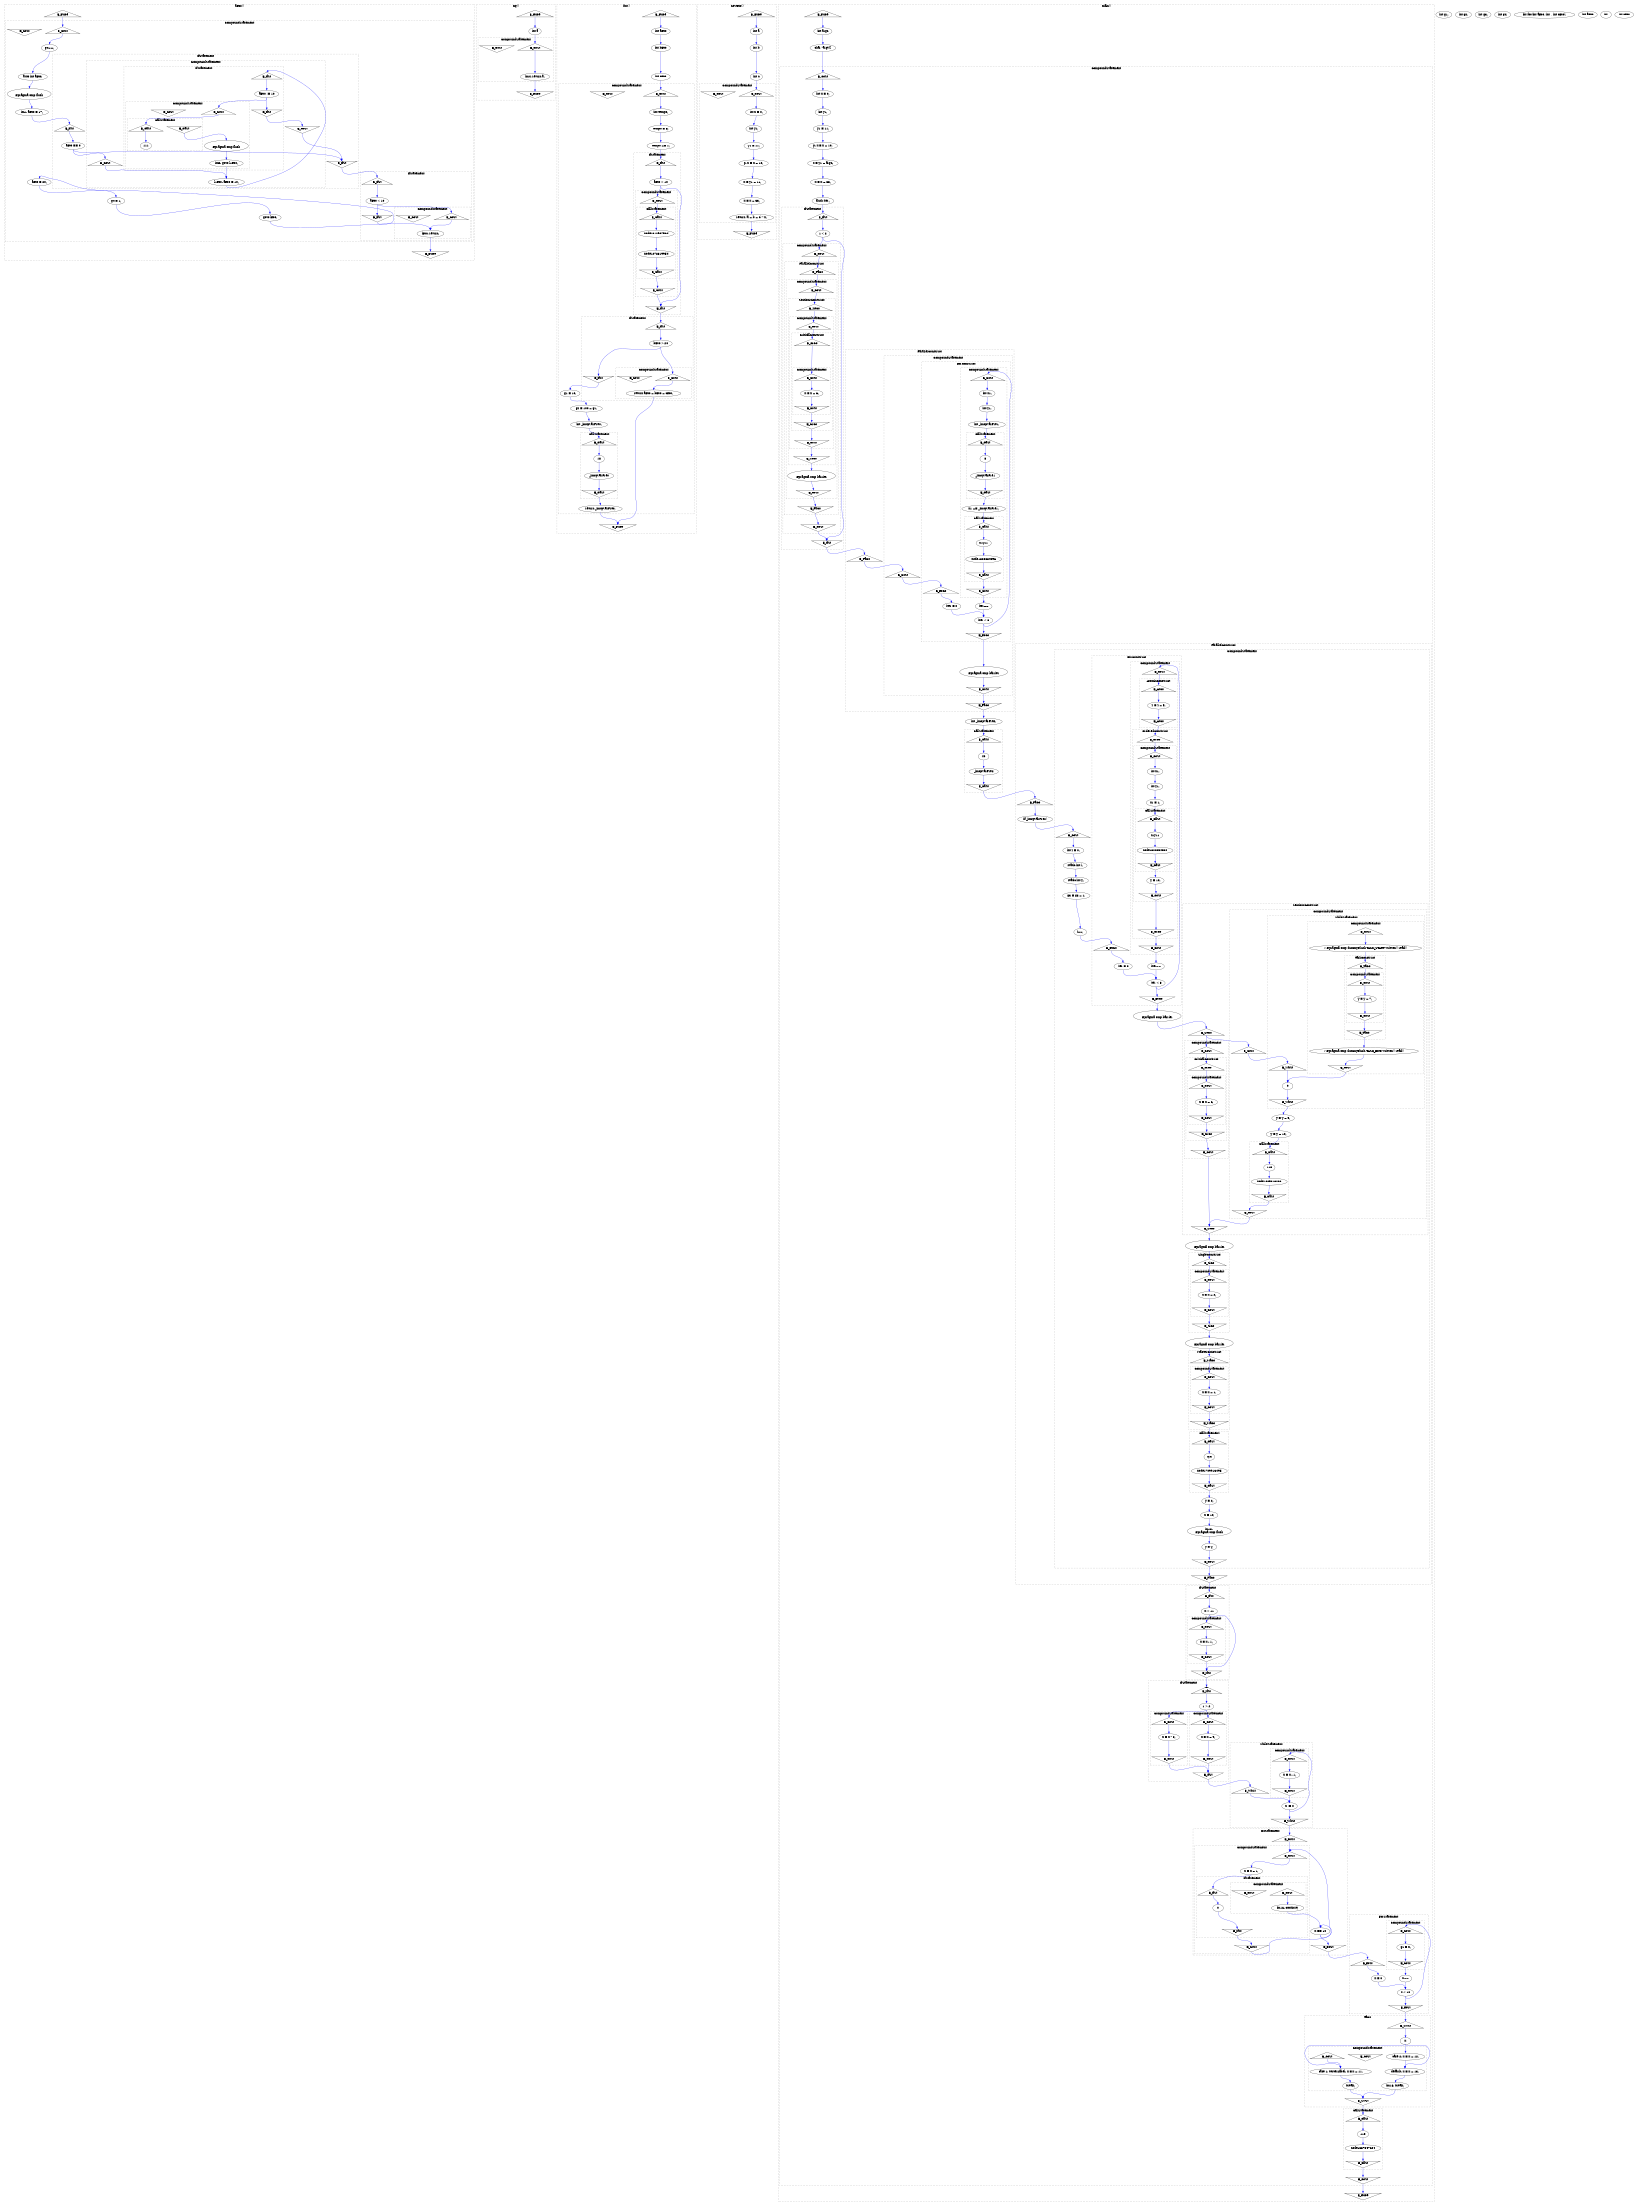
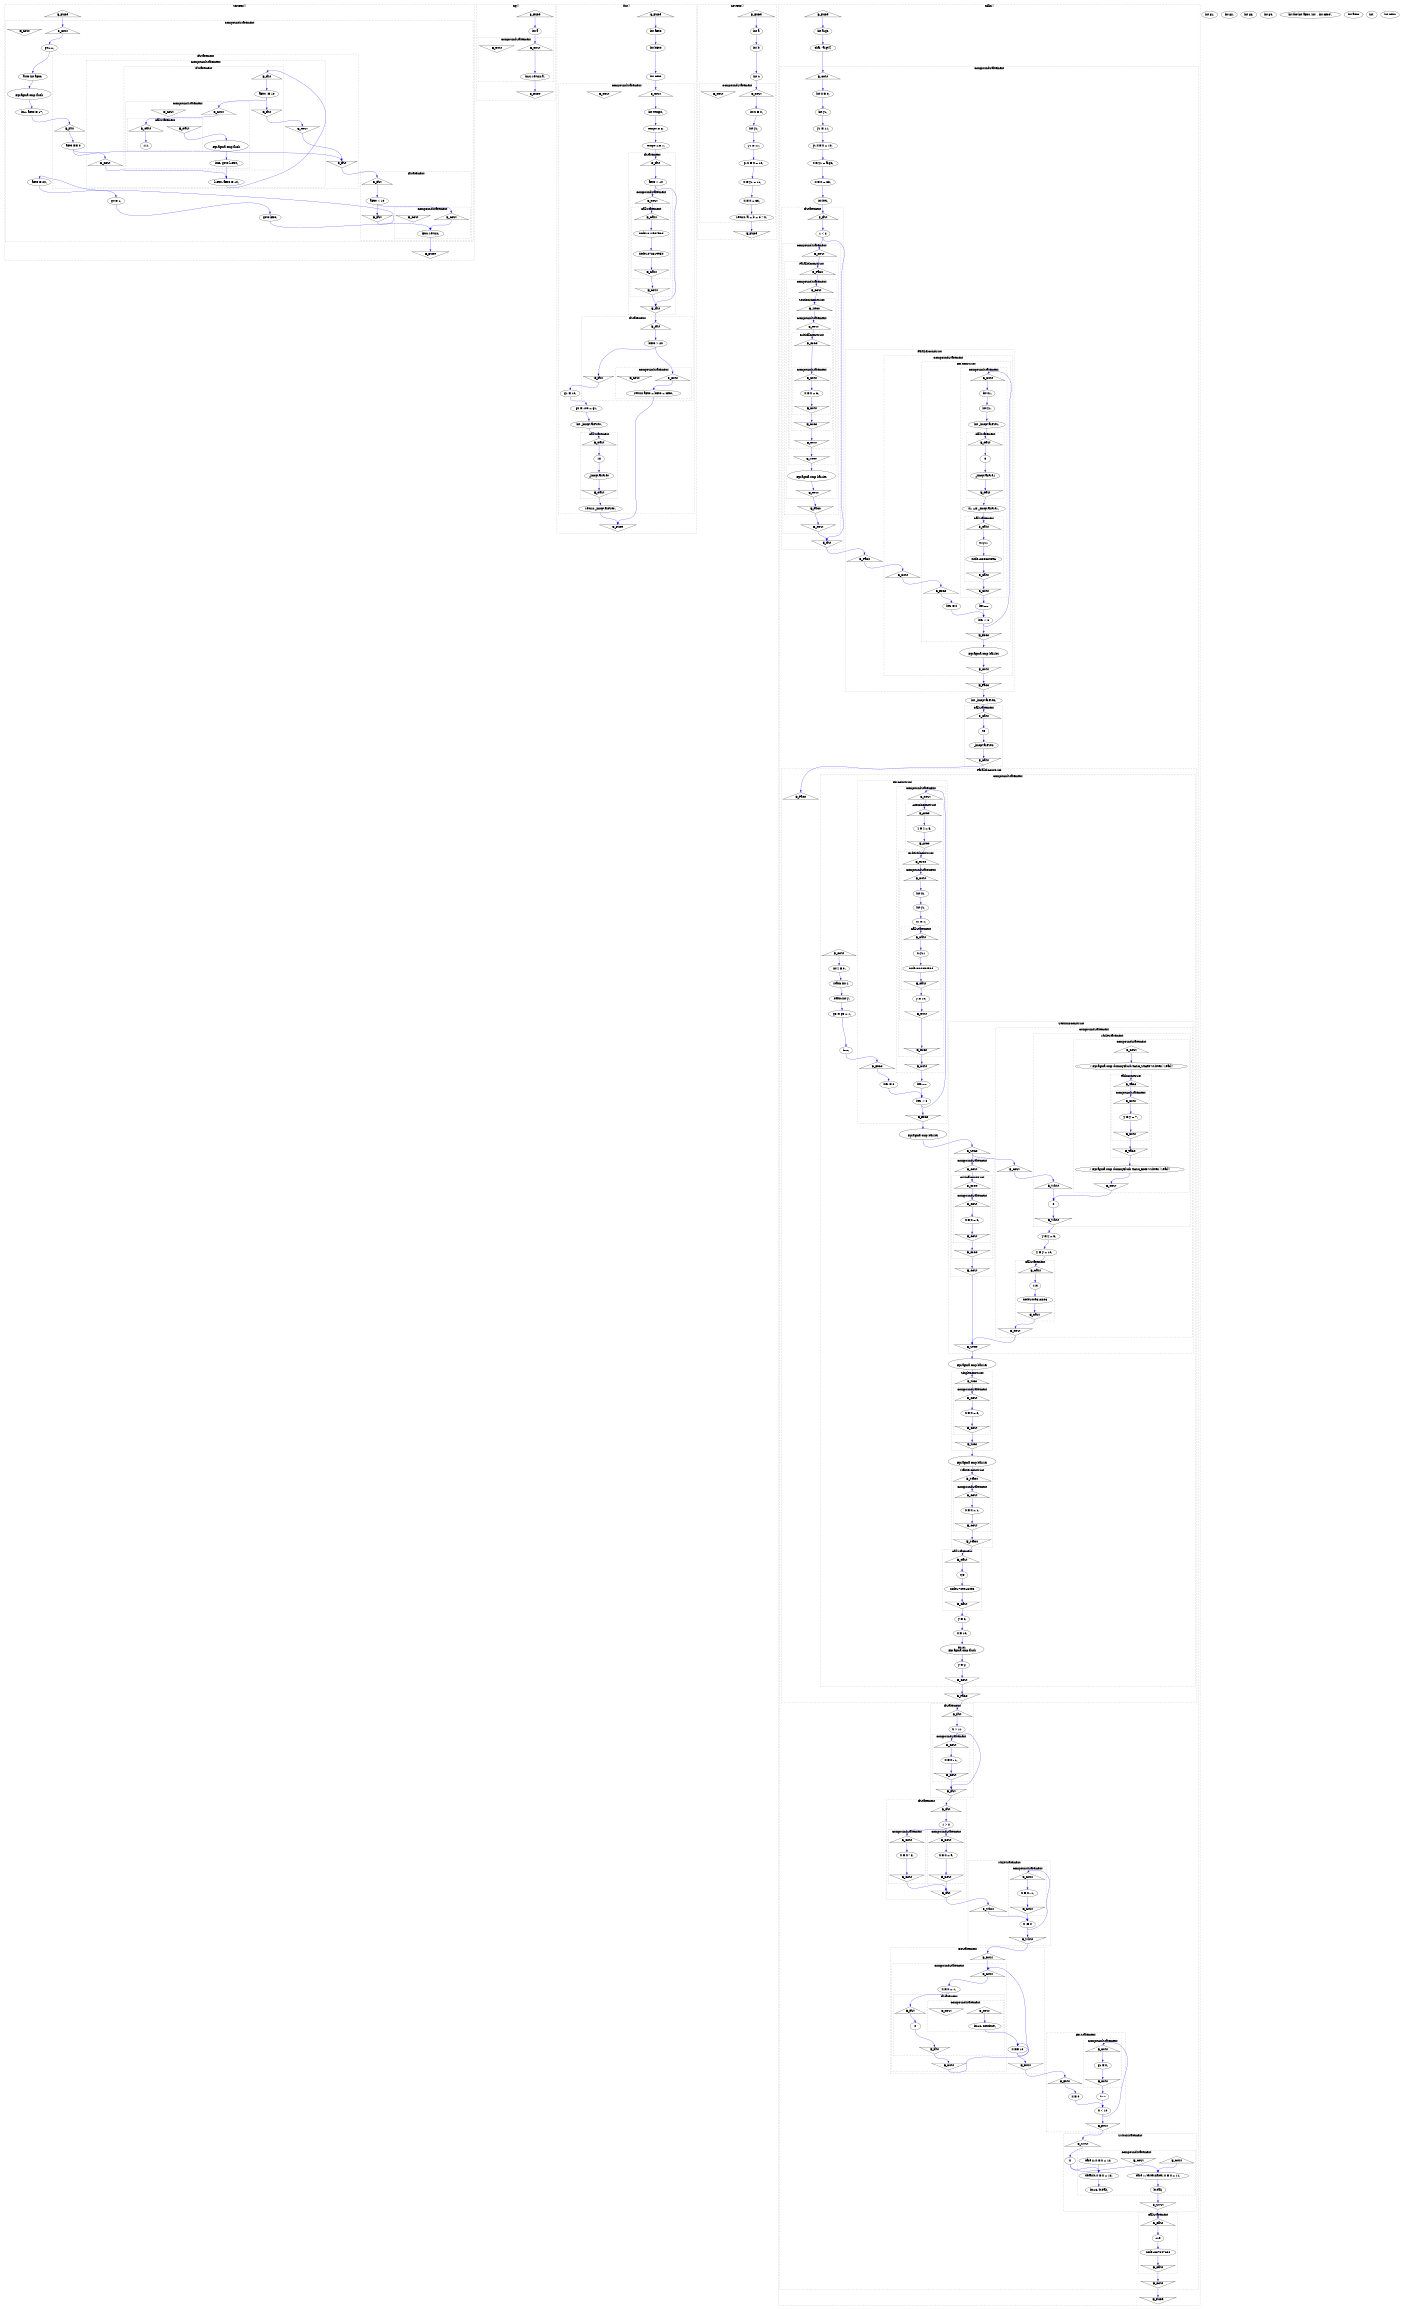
(240, 6) -> (240, 6)
(823, 201) -> (823, 201)
(1035, 819) -> none
(1367, 2018) -> (1130, 2136)
(1405, 2048) -> none
(1380, 2094) -> none
